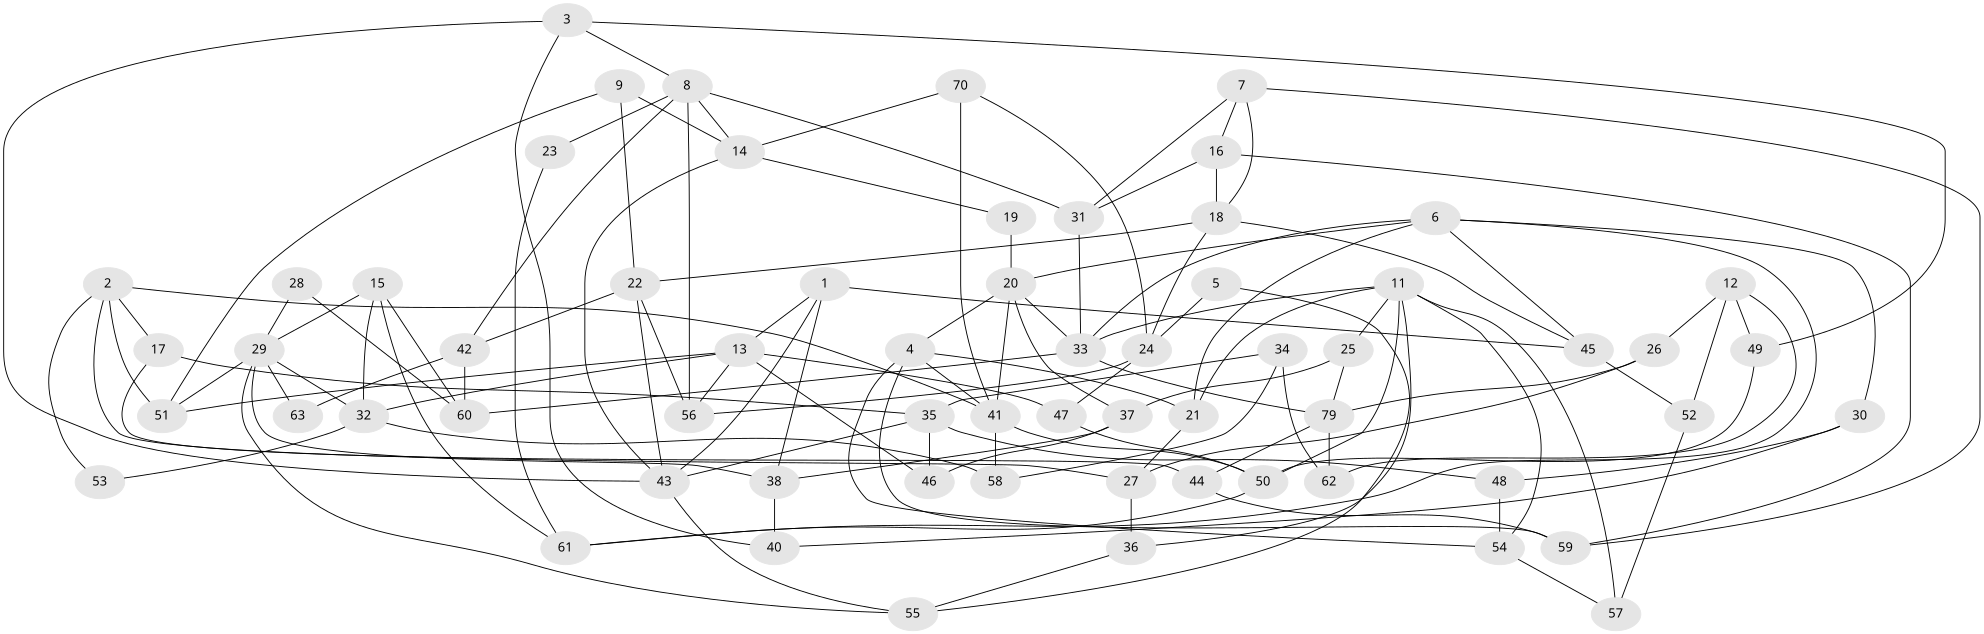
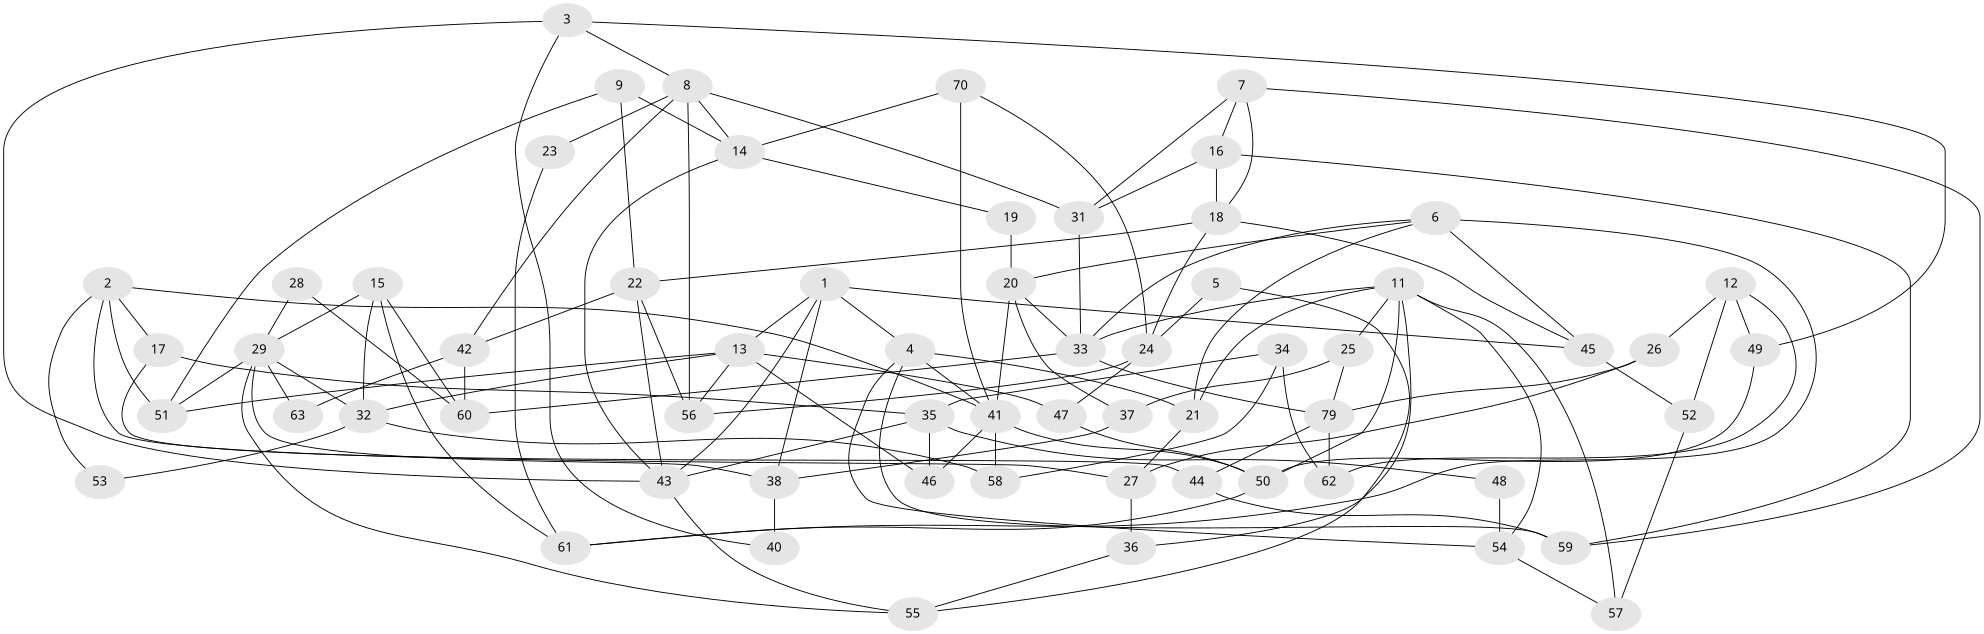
(957, 319) -> (868, 317)
(1860, 416) -> none
(1028, 449) -> (963, 449)
